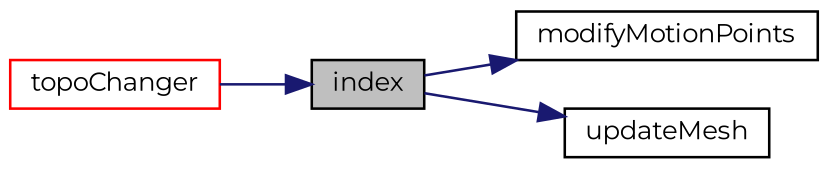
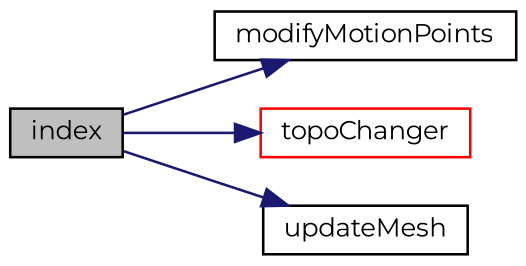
(253, 84) -> (178, 133)
